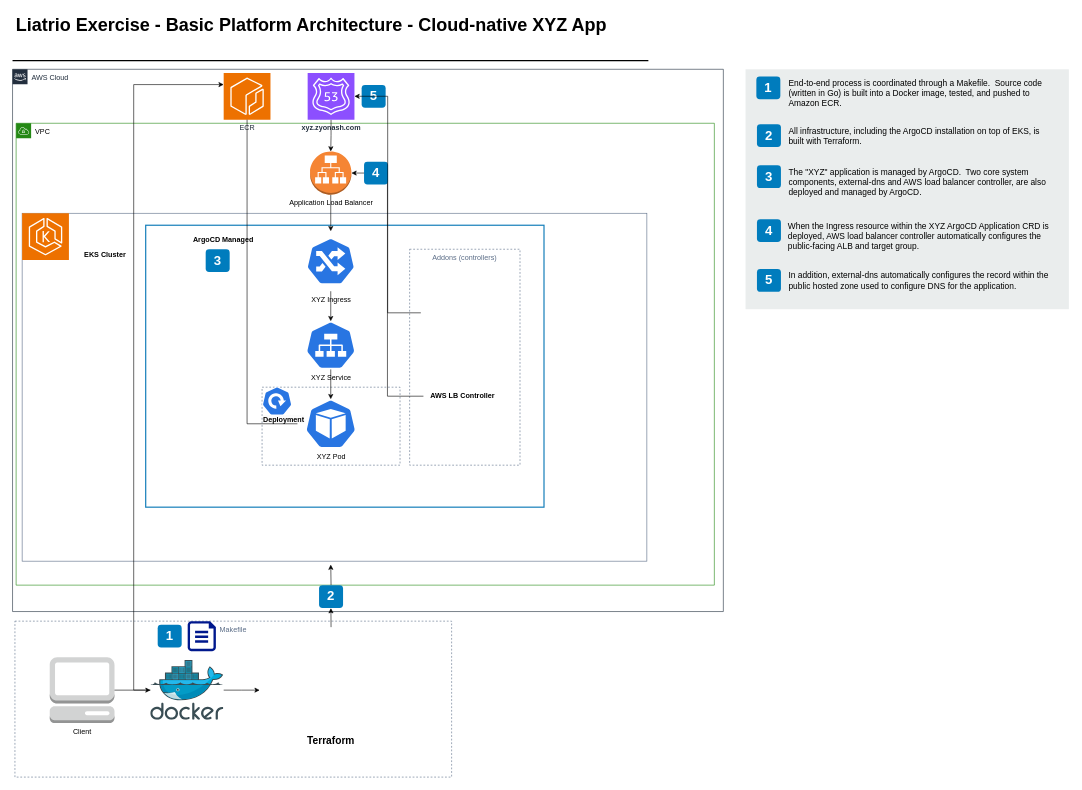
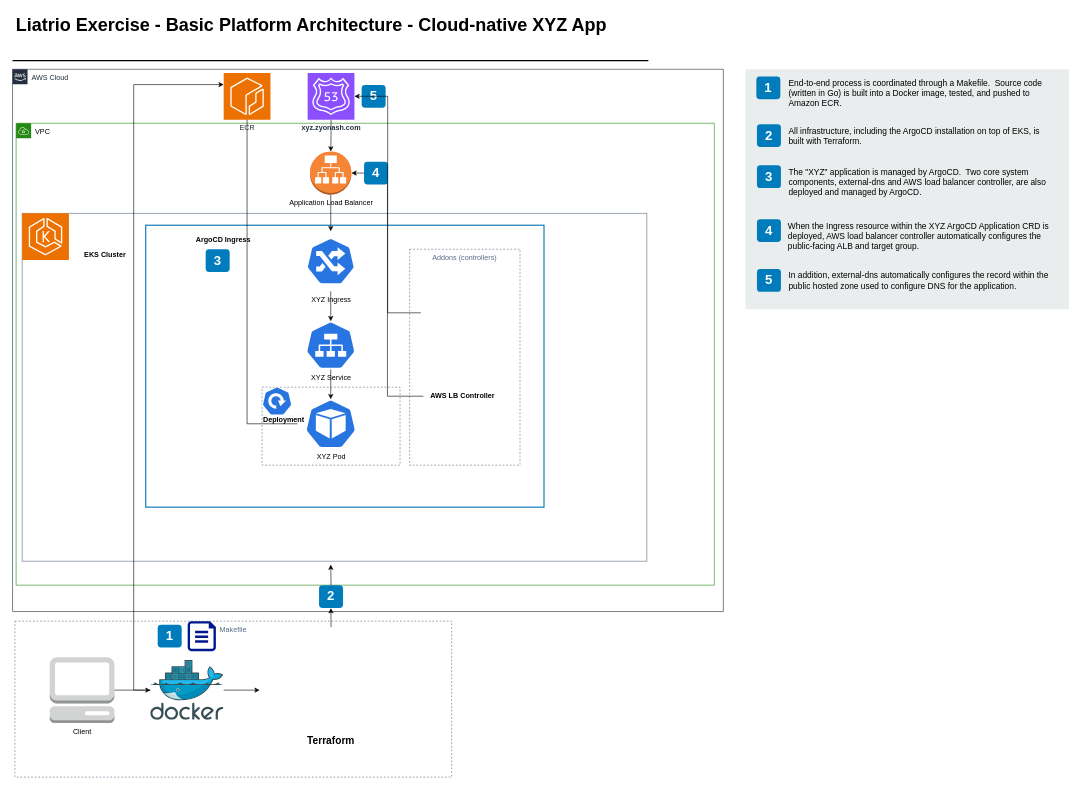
(223, 240) -> (223, 240)
